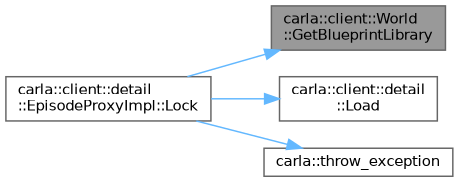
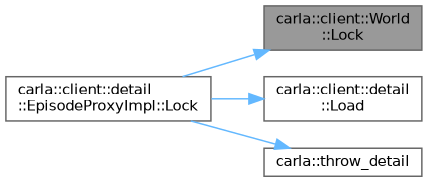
(358, 28) -> (343, 28)
(358, 162) -> (343, 162)
